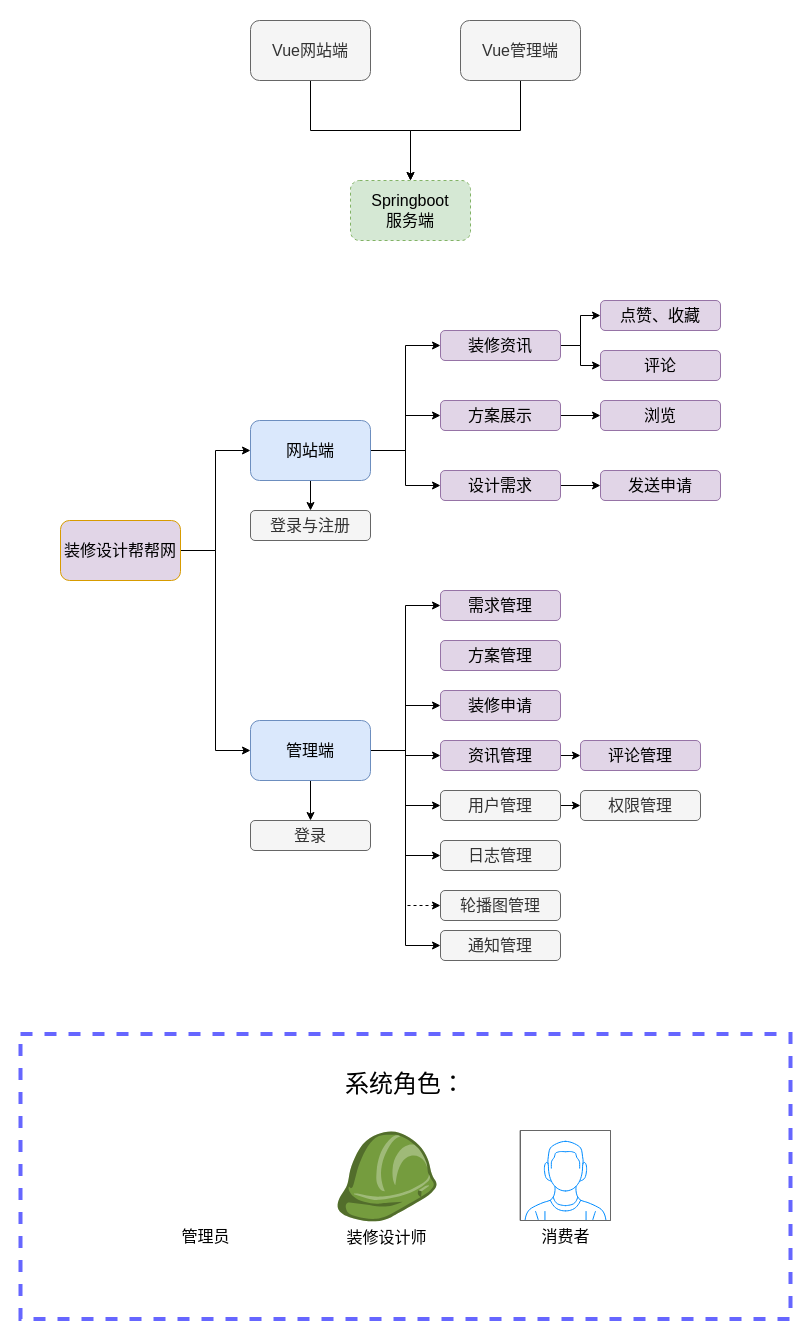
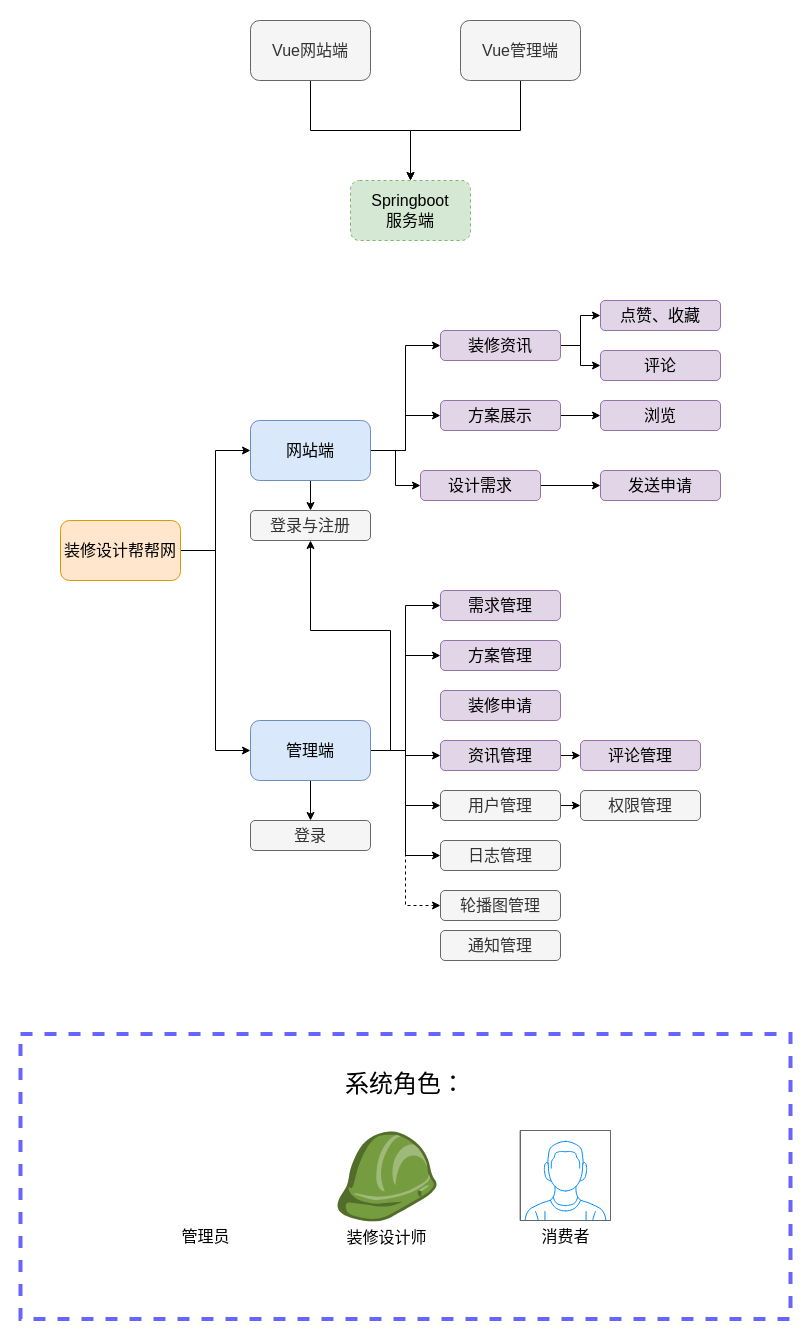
(501, 486) -> (481, 486)
(121, 551) -> (121, 551)
none -> (420, 656)
(420, 706) -> none
(406, 941) -> (369, 631)
